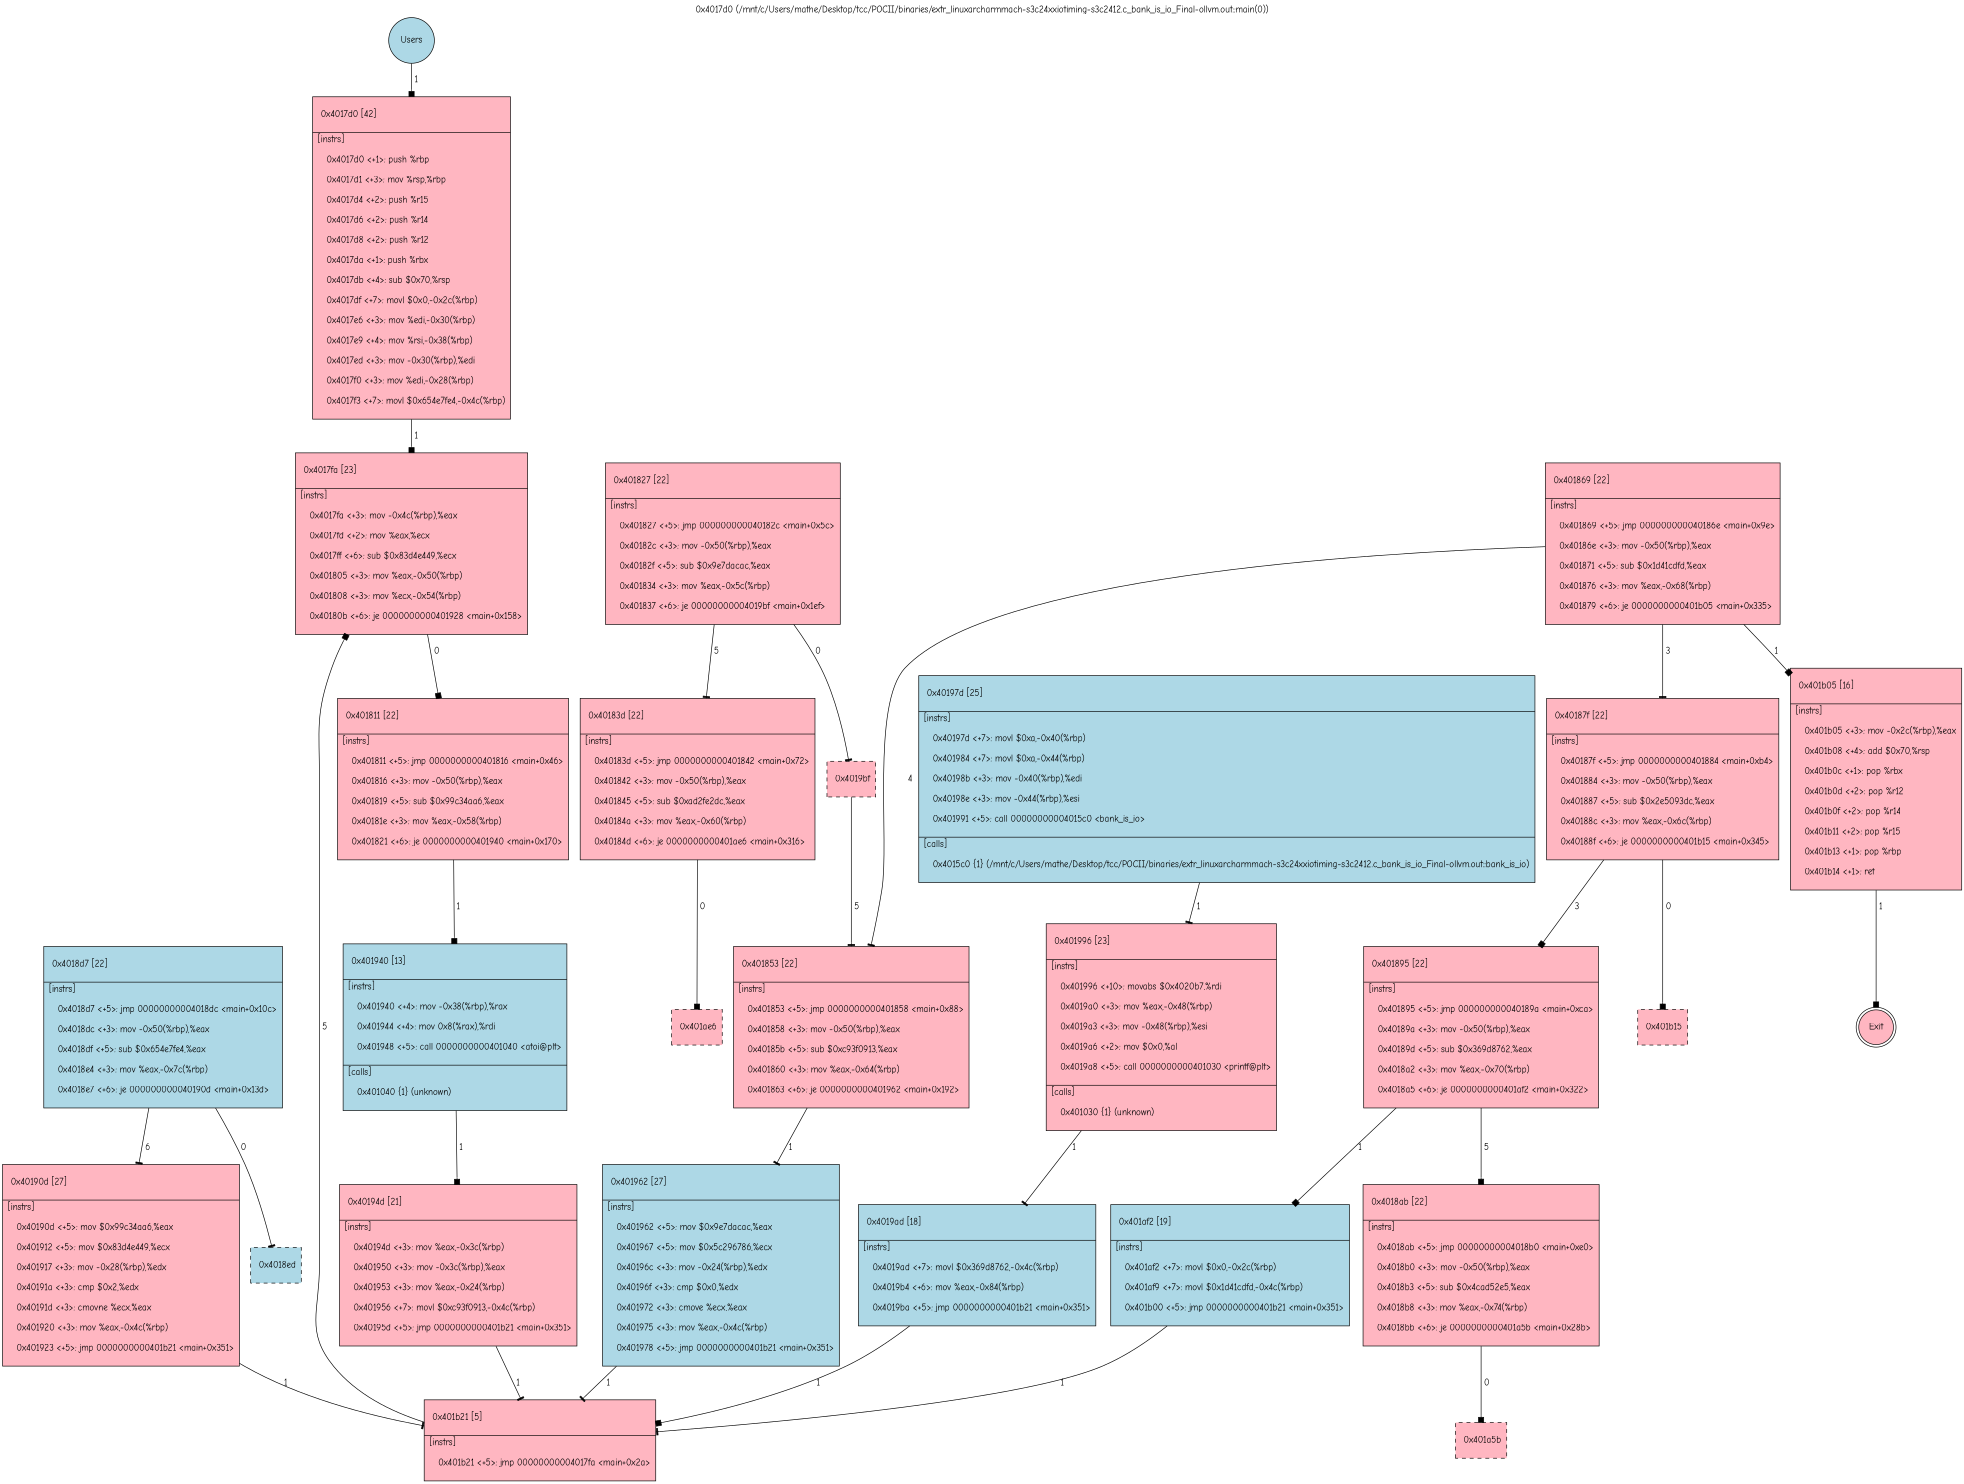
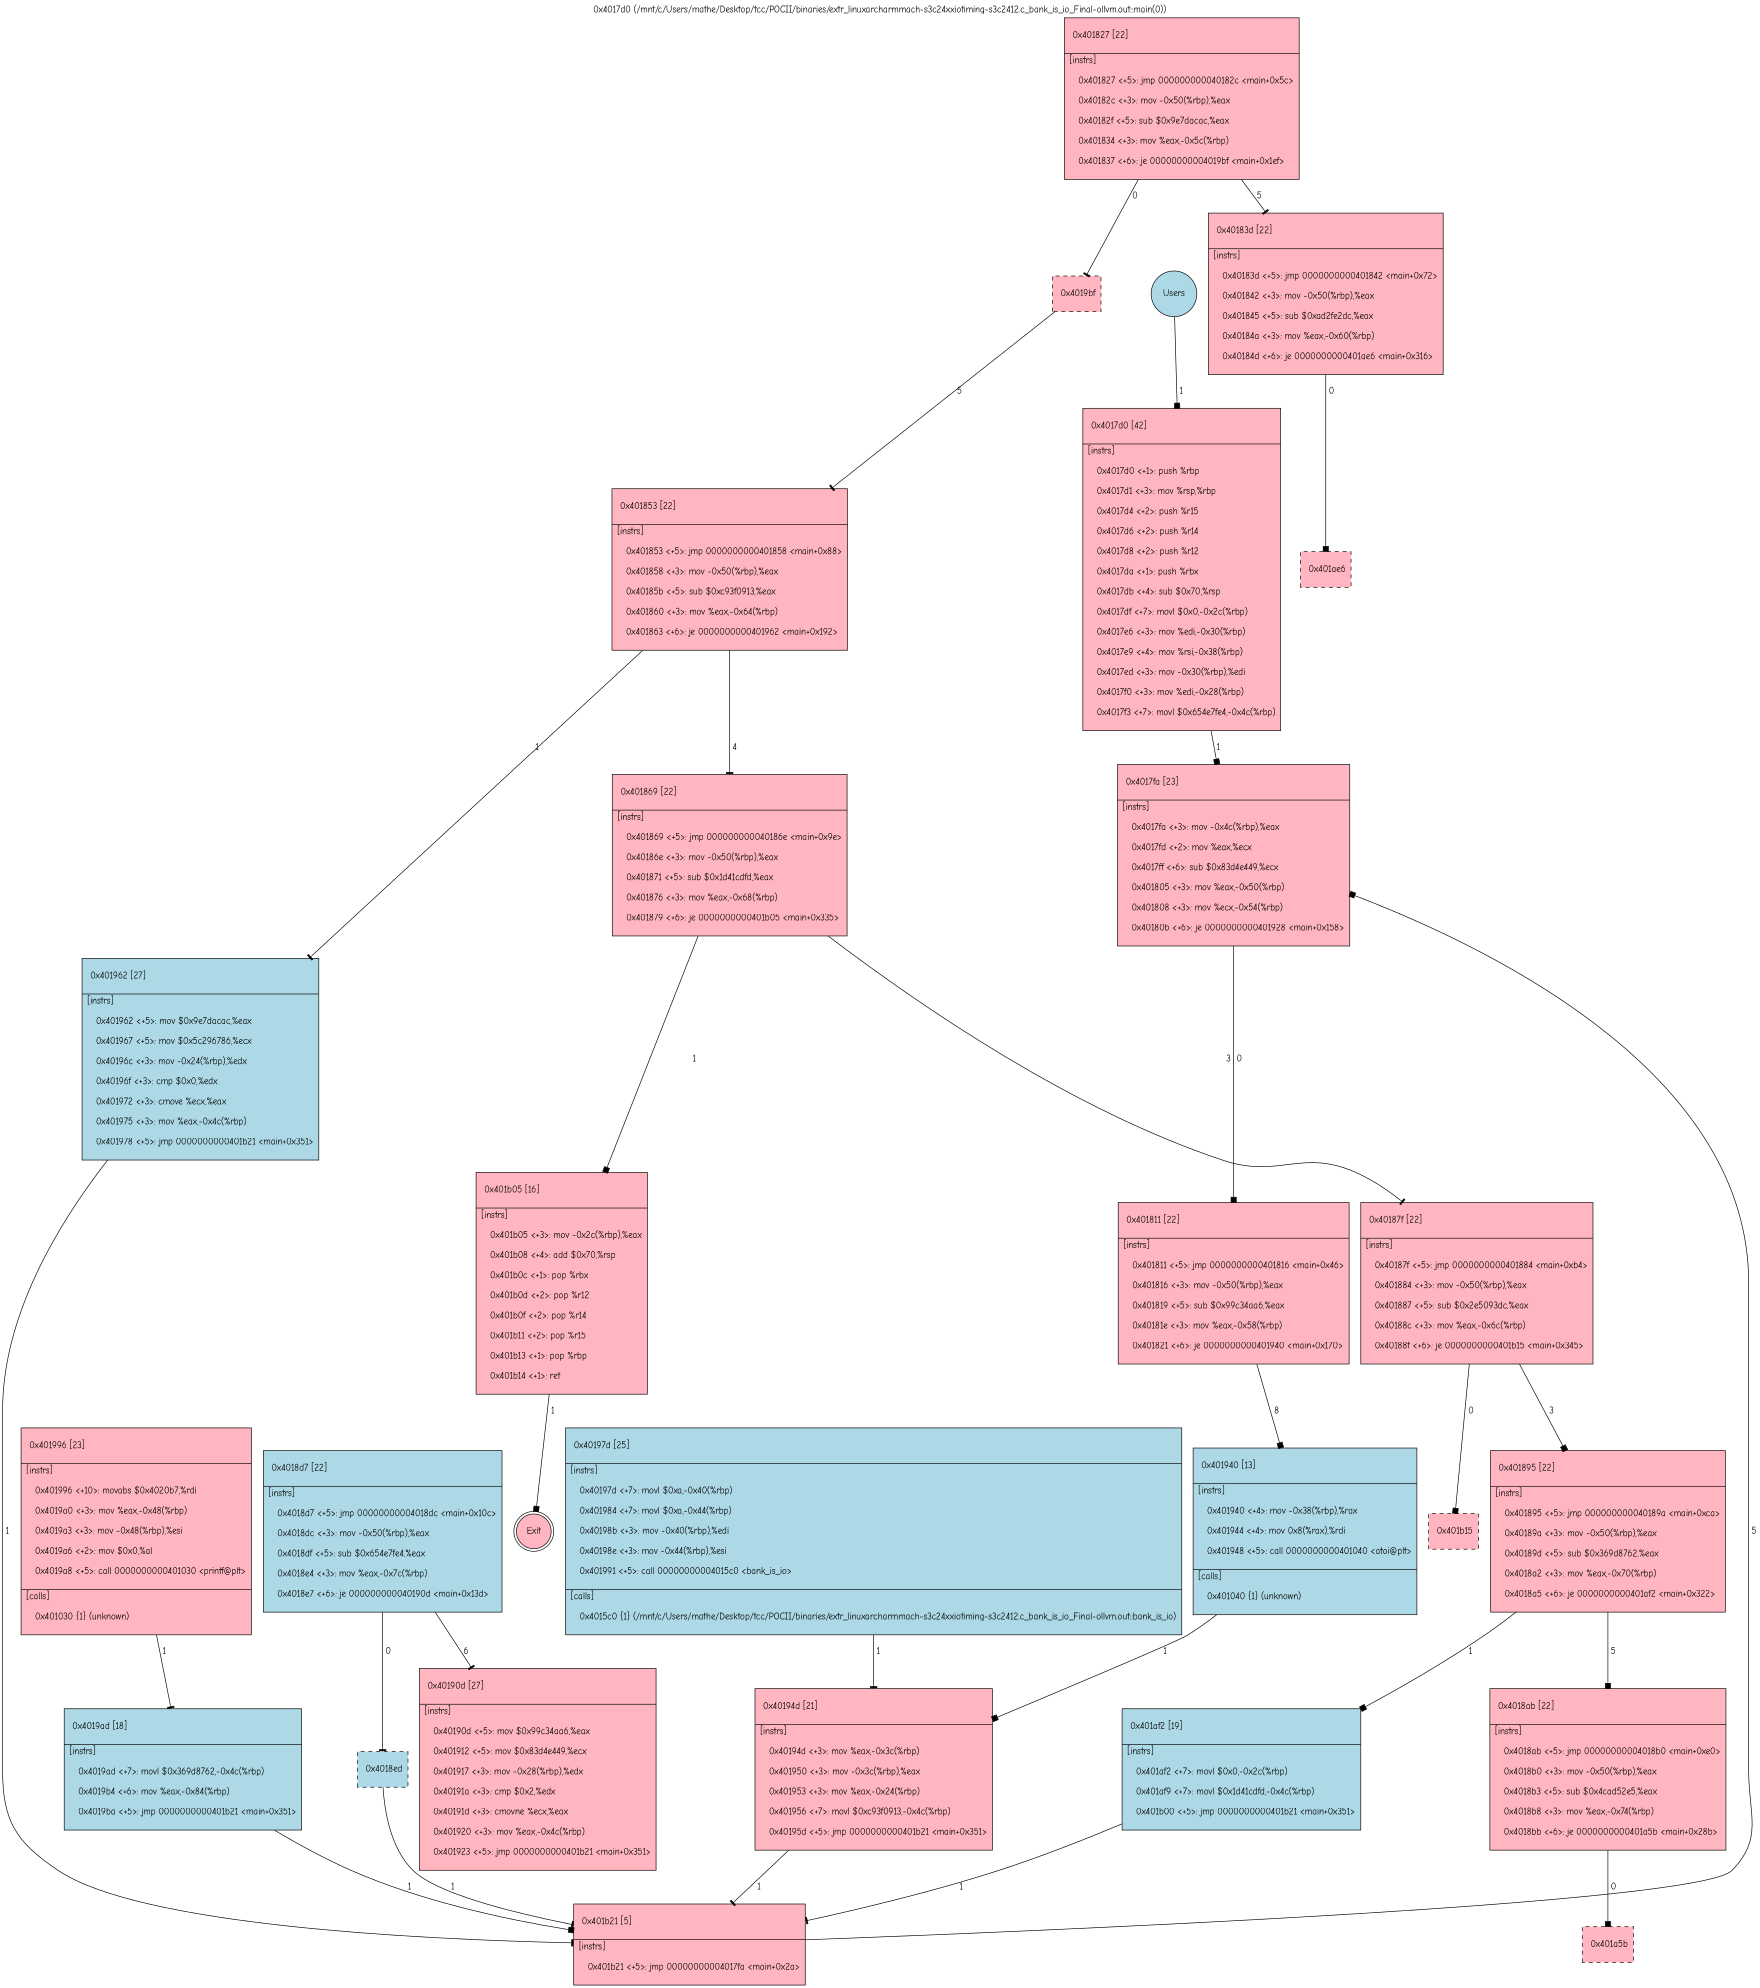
(1078, 596) -> (730, 711)
(1195, 902) -> (874, 1660)
(457, 907) -> (1275, 1411)
(327, 1402) -> (446, 1890)
